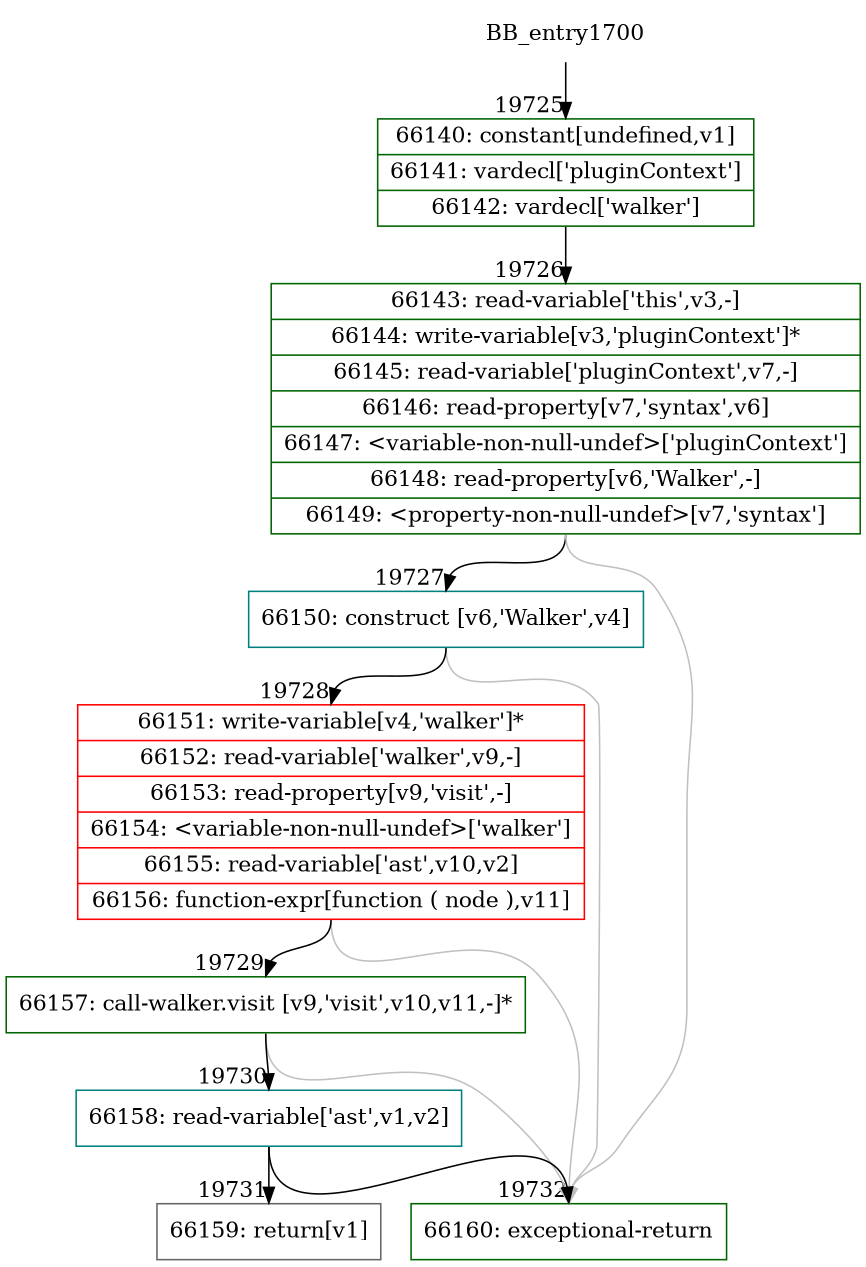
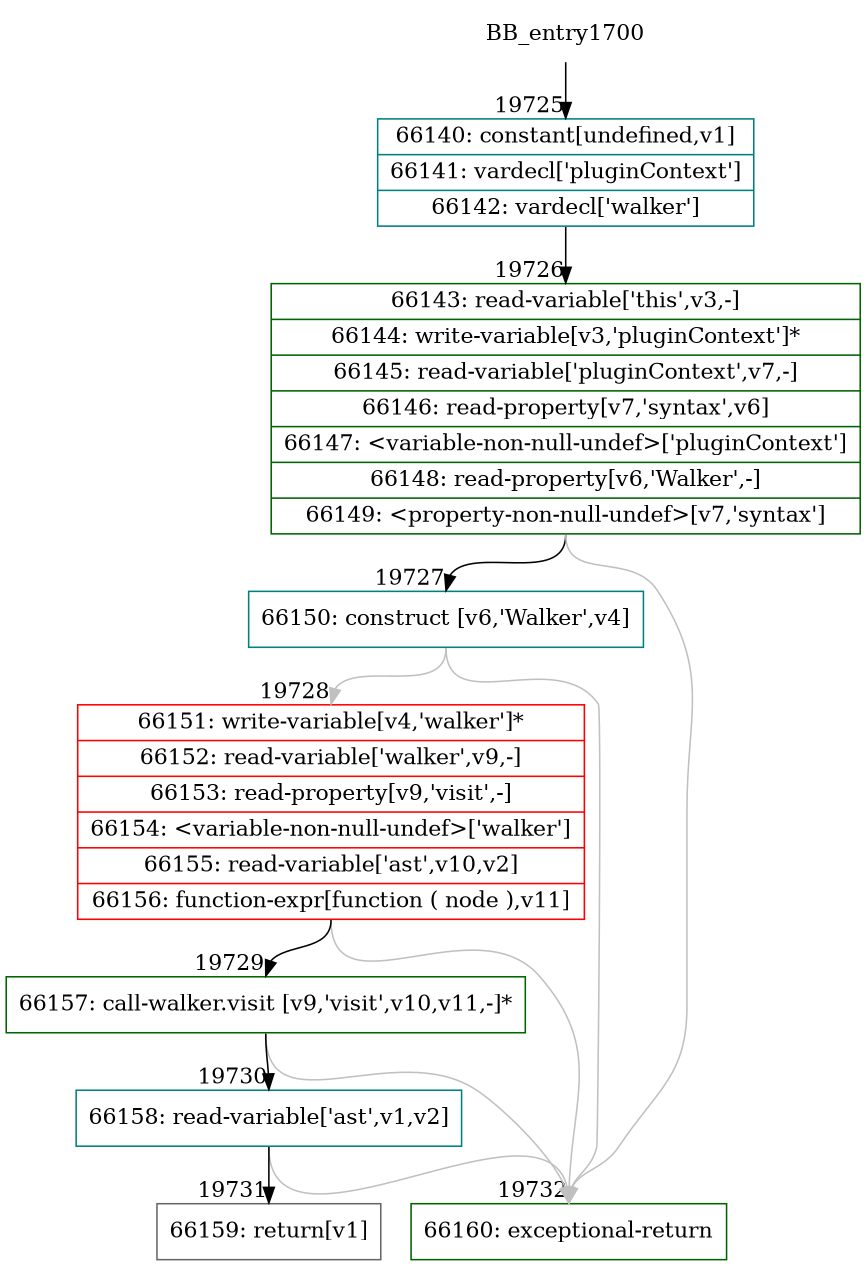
(566, 173) -> (566, 173)
(396, 676) -> (396, 676)
(411, 1177) -> (411, 1177)
